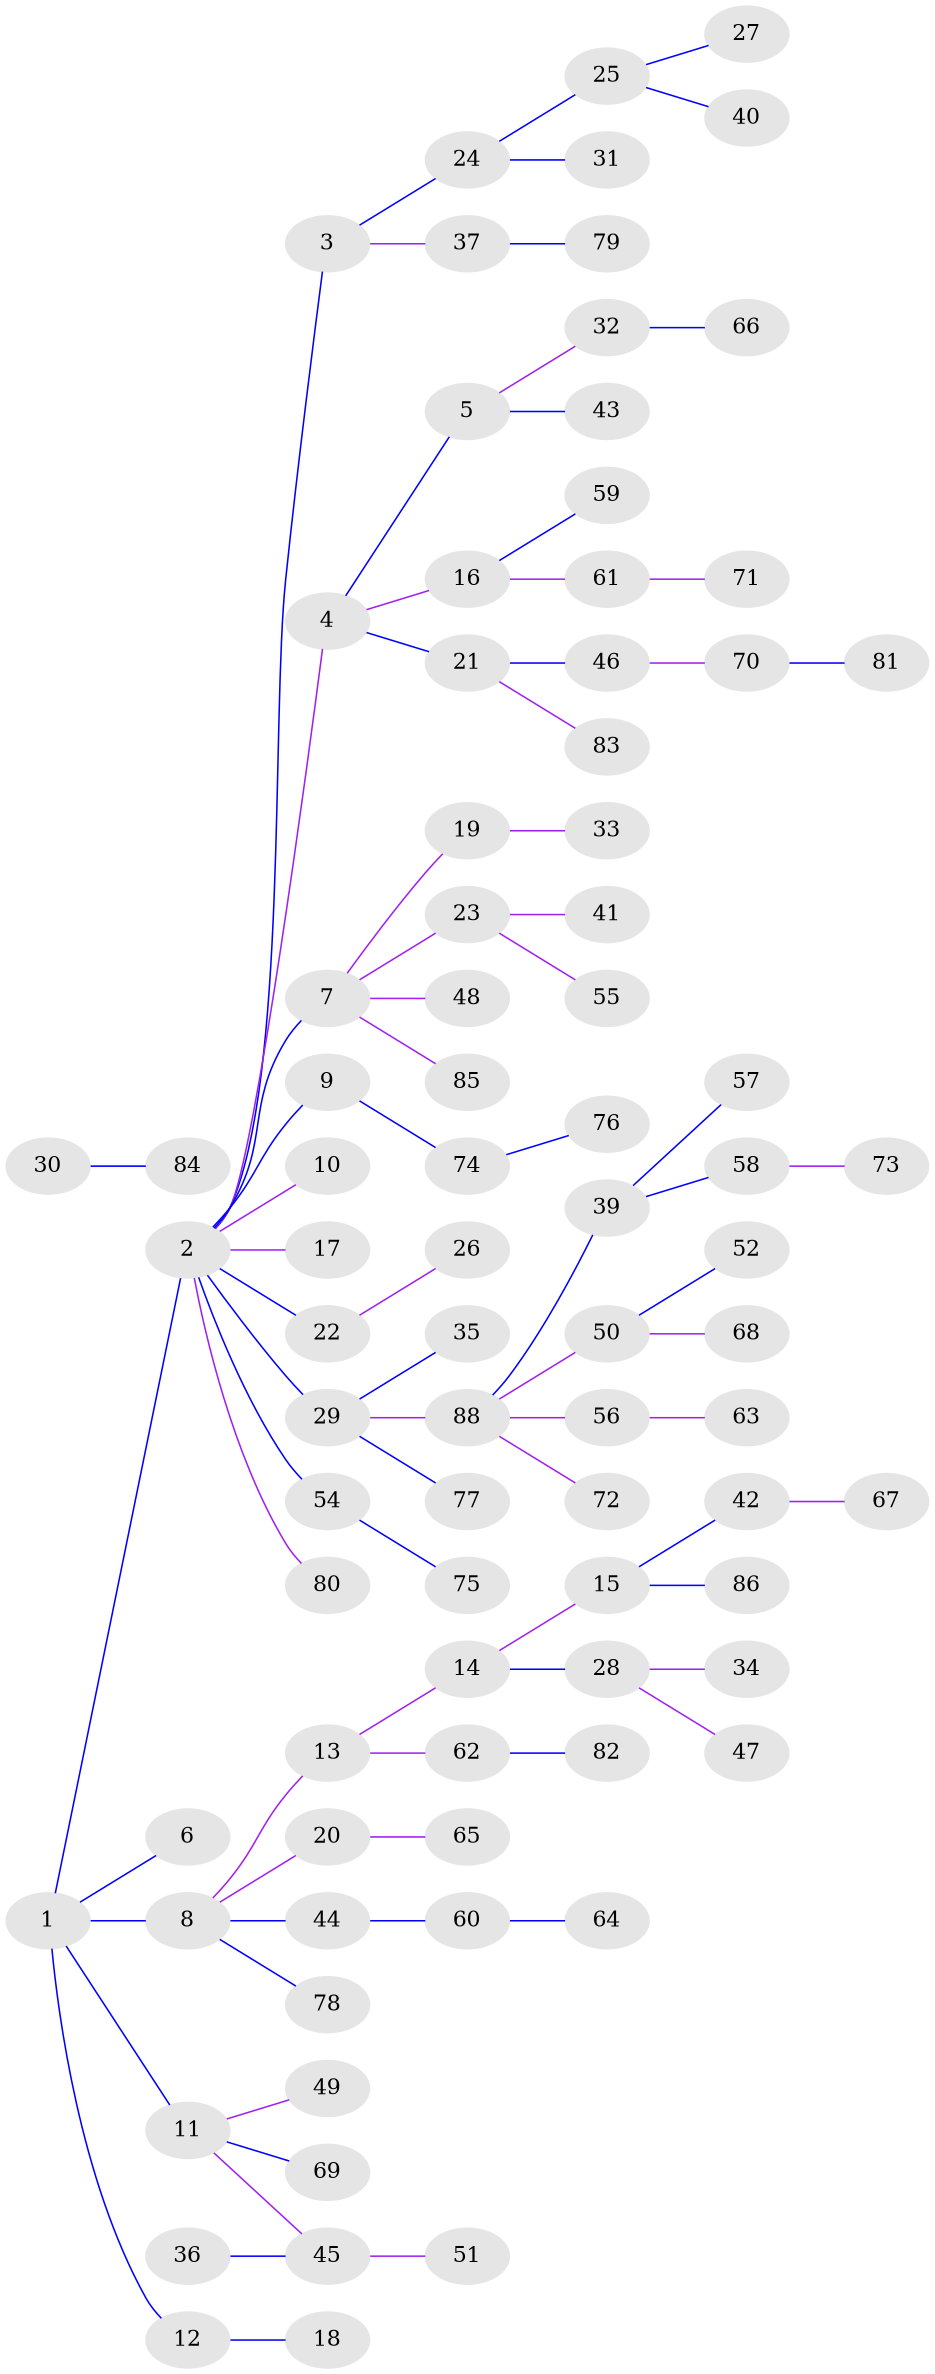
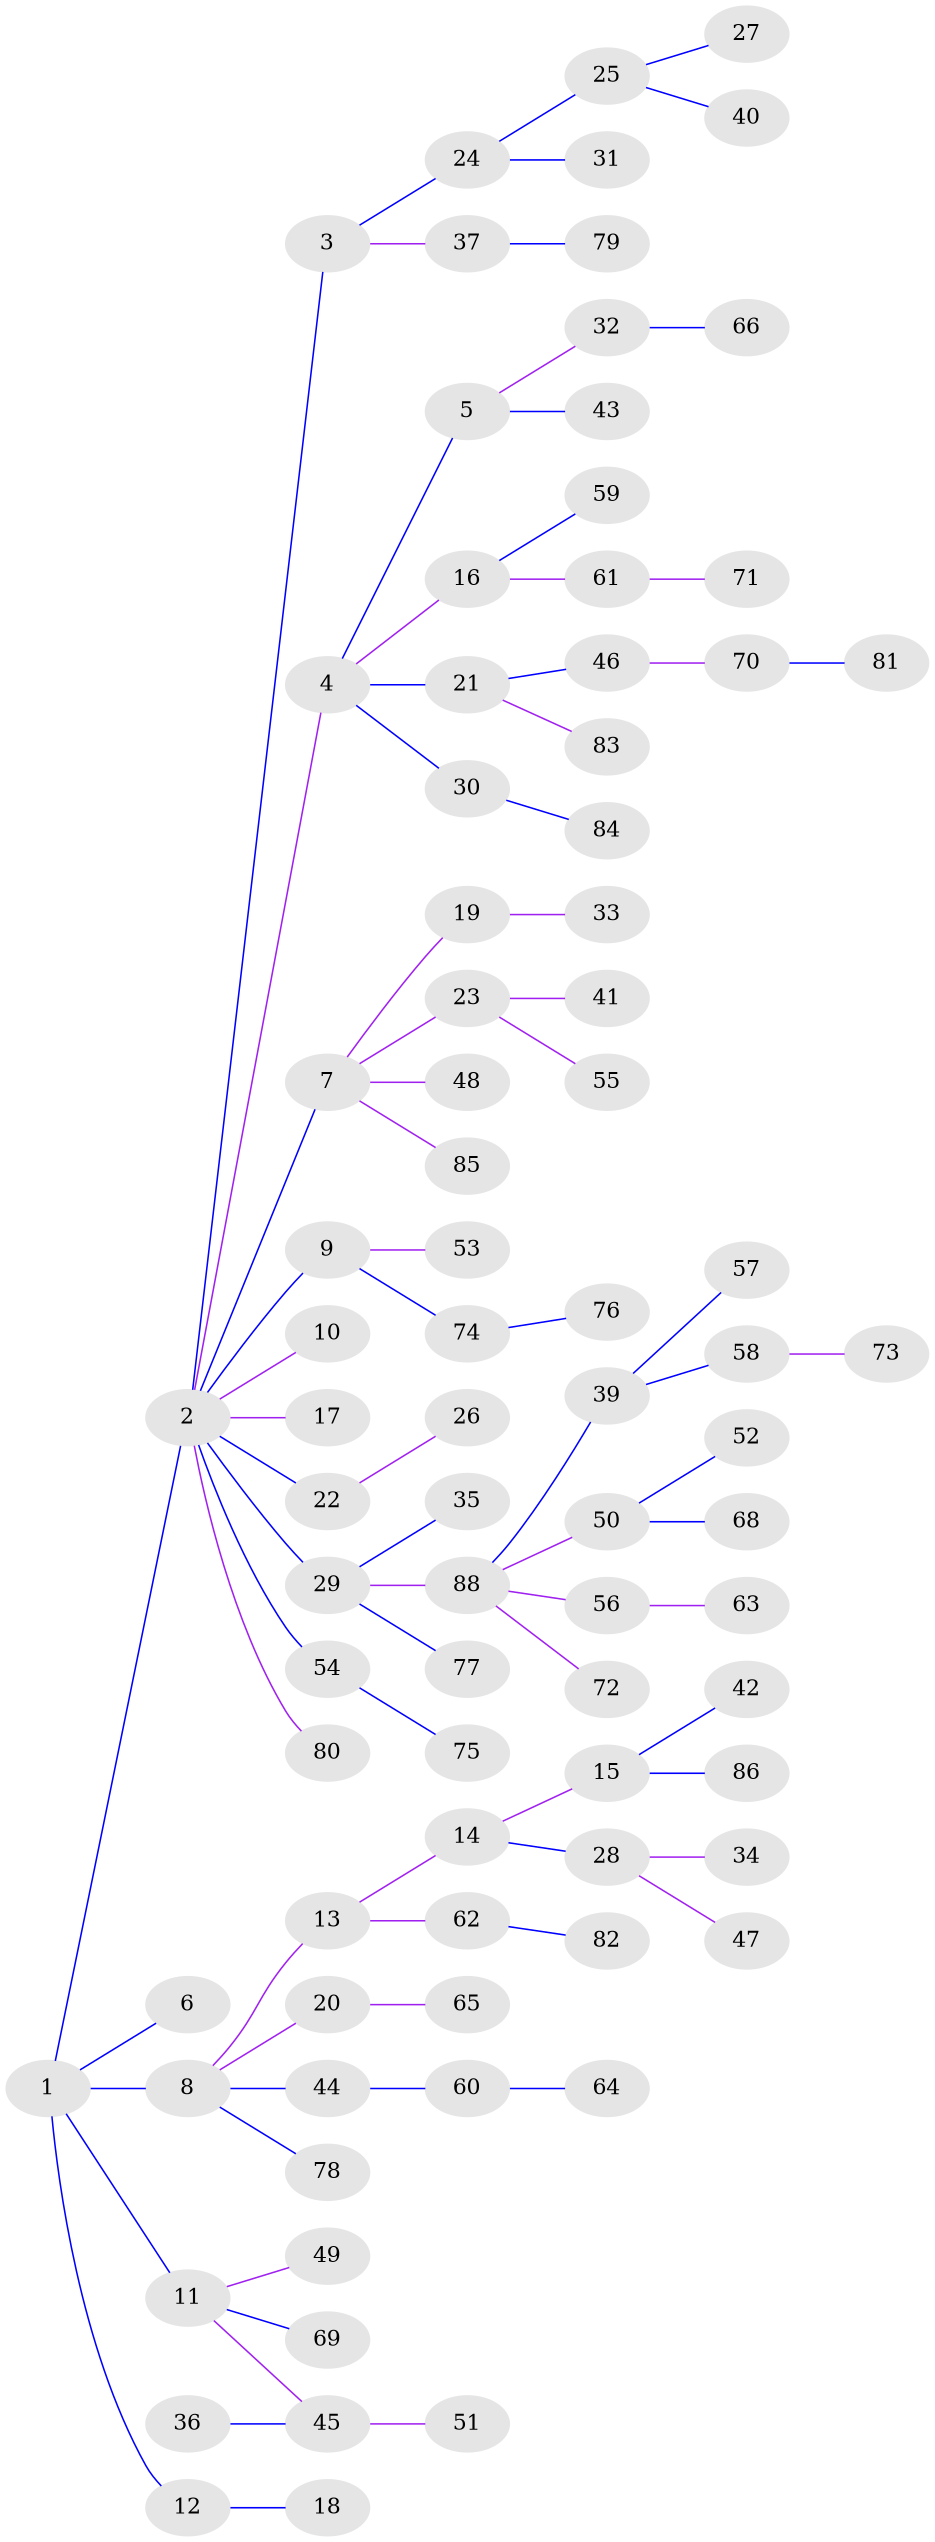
none -> (398, 737)
none -> (467, 1250)
(677, 1334) -> (677, 1522)
(887, 1502) -> none
